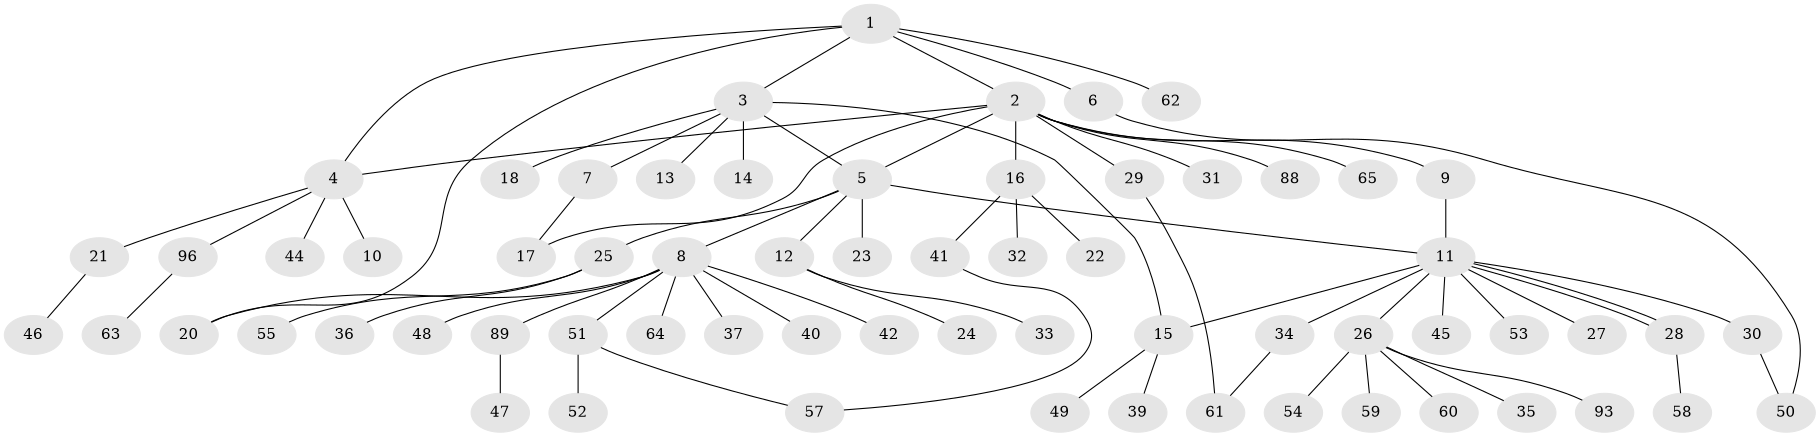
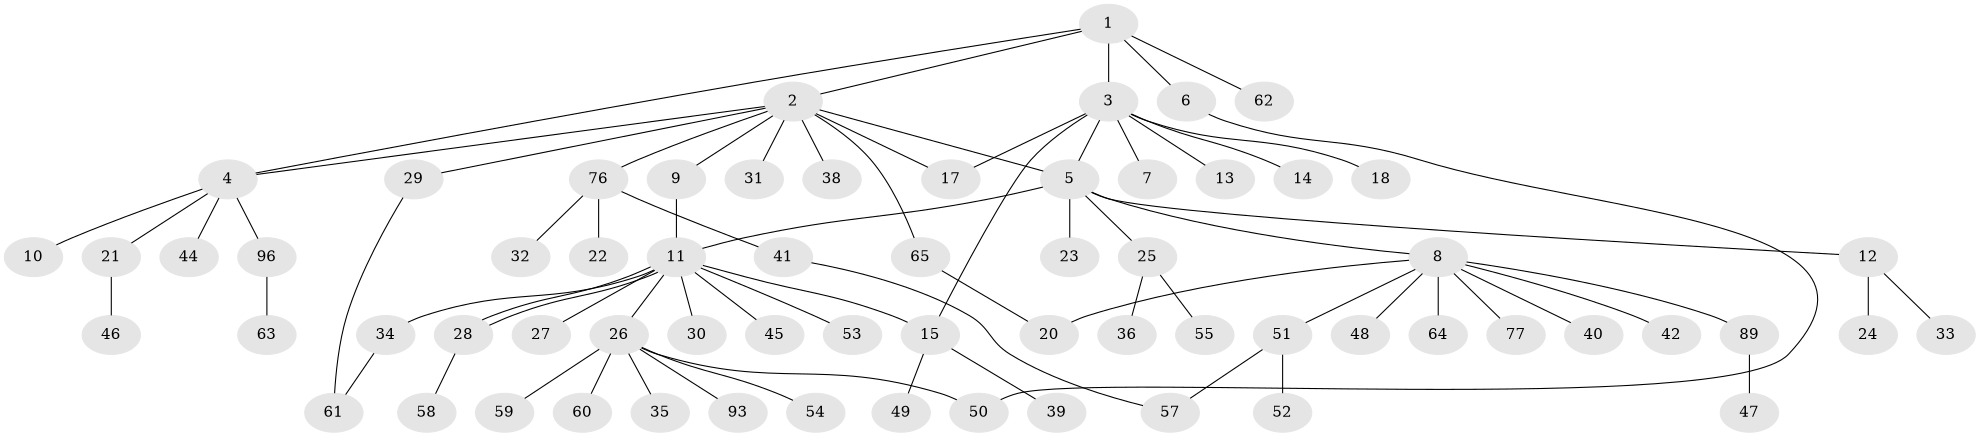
(494, 143) -> (985, 296)
(1016, 179) -> (599, 179)
(1290, 179) -> (832, 179)
(557, 218) -> (1030, 140)
(734, 335) -> (1516, 335)
(1769, 374) -> (799, 374)
